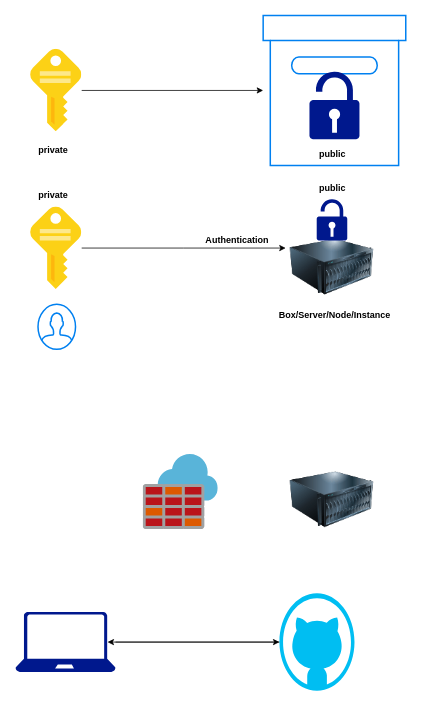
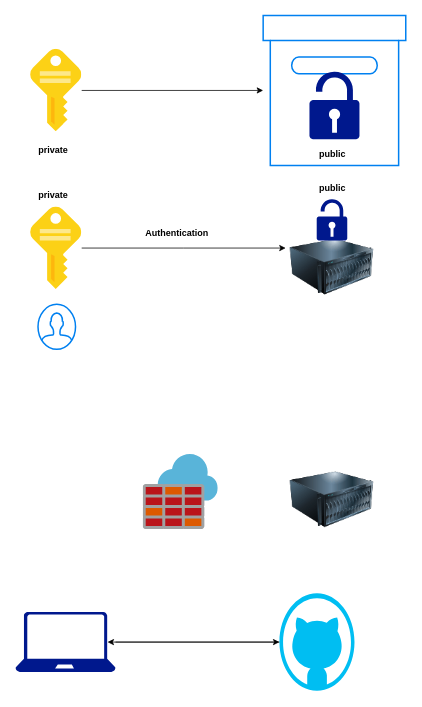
(237, 240) -> (177, 233)
(334, 315) -> none
